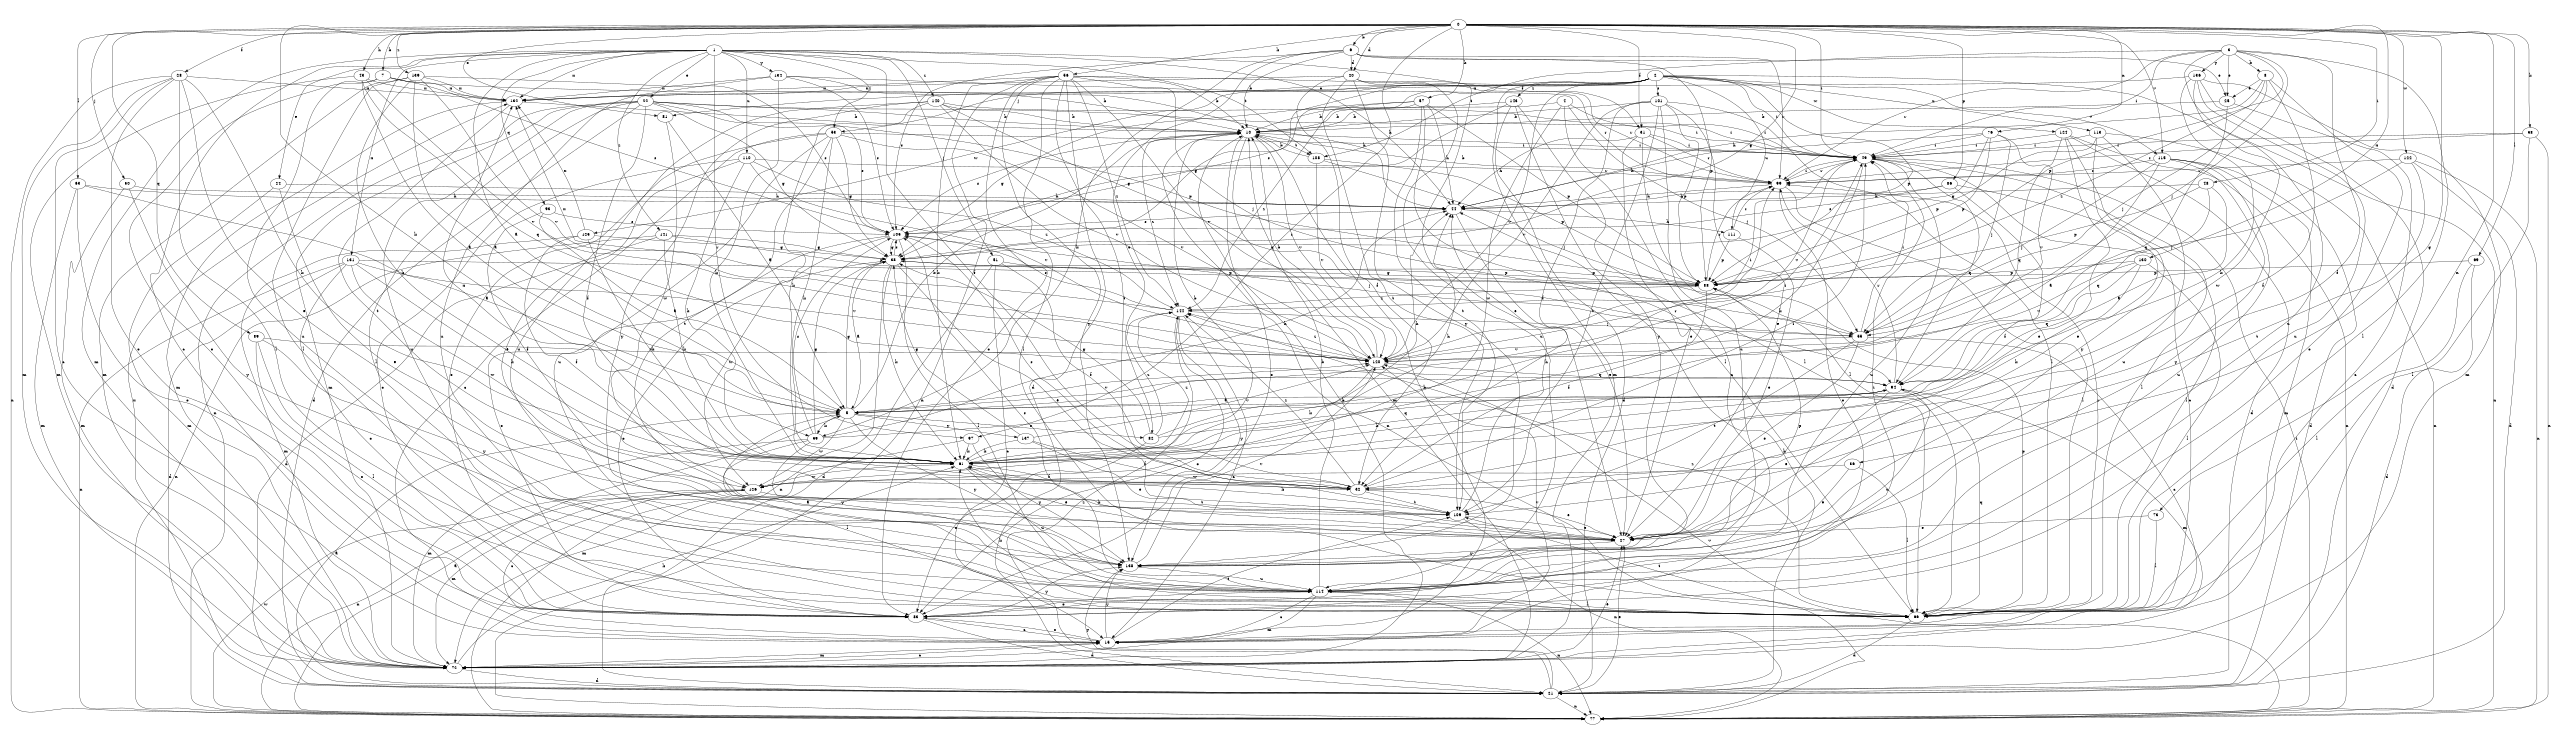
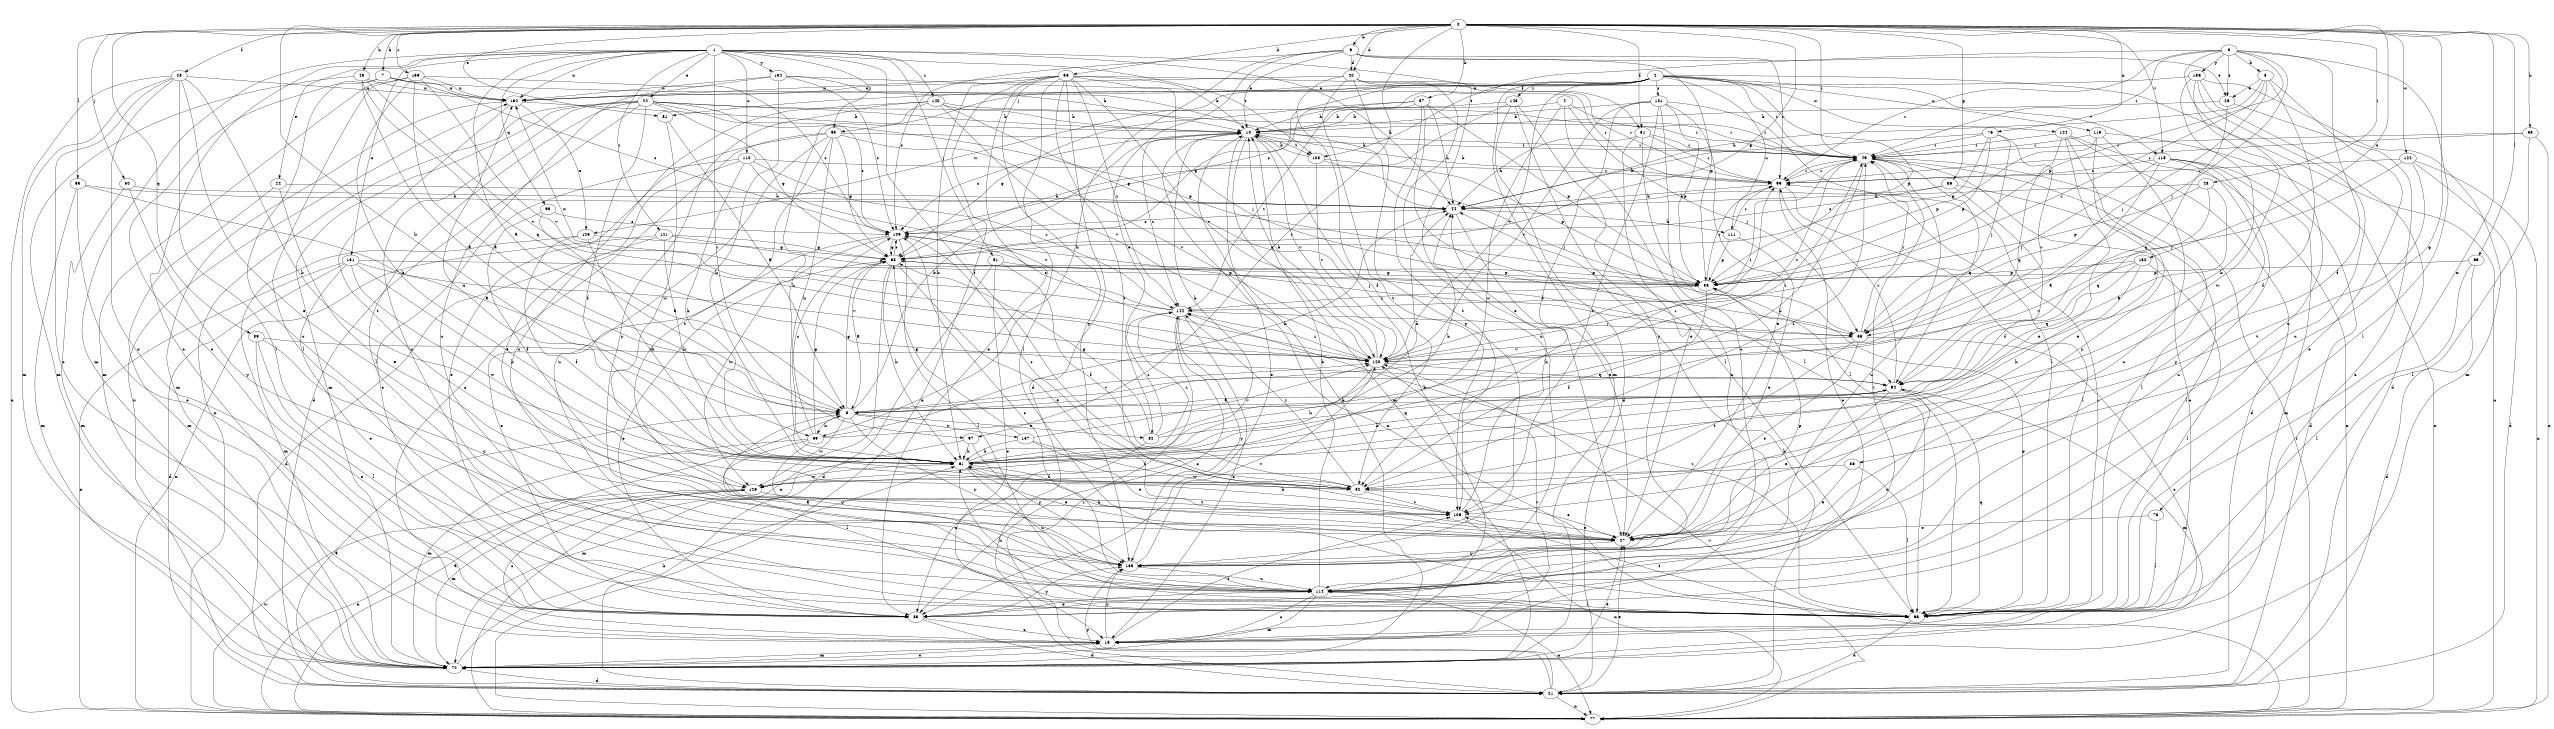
(559, 165) -> (572, 155)
(1014, 626) -> none
